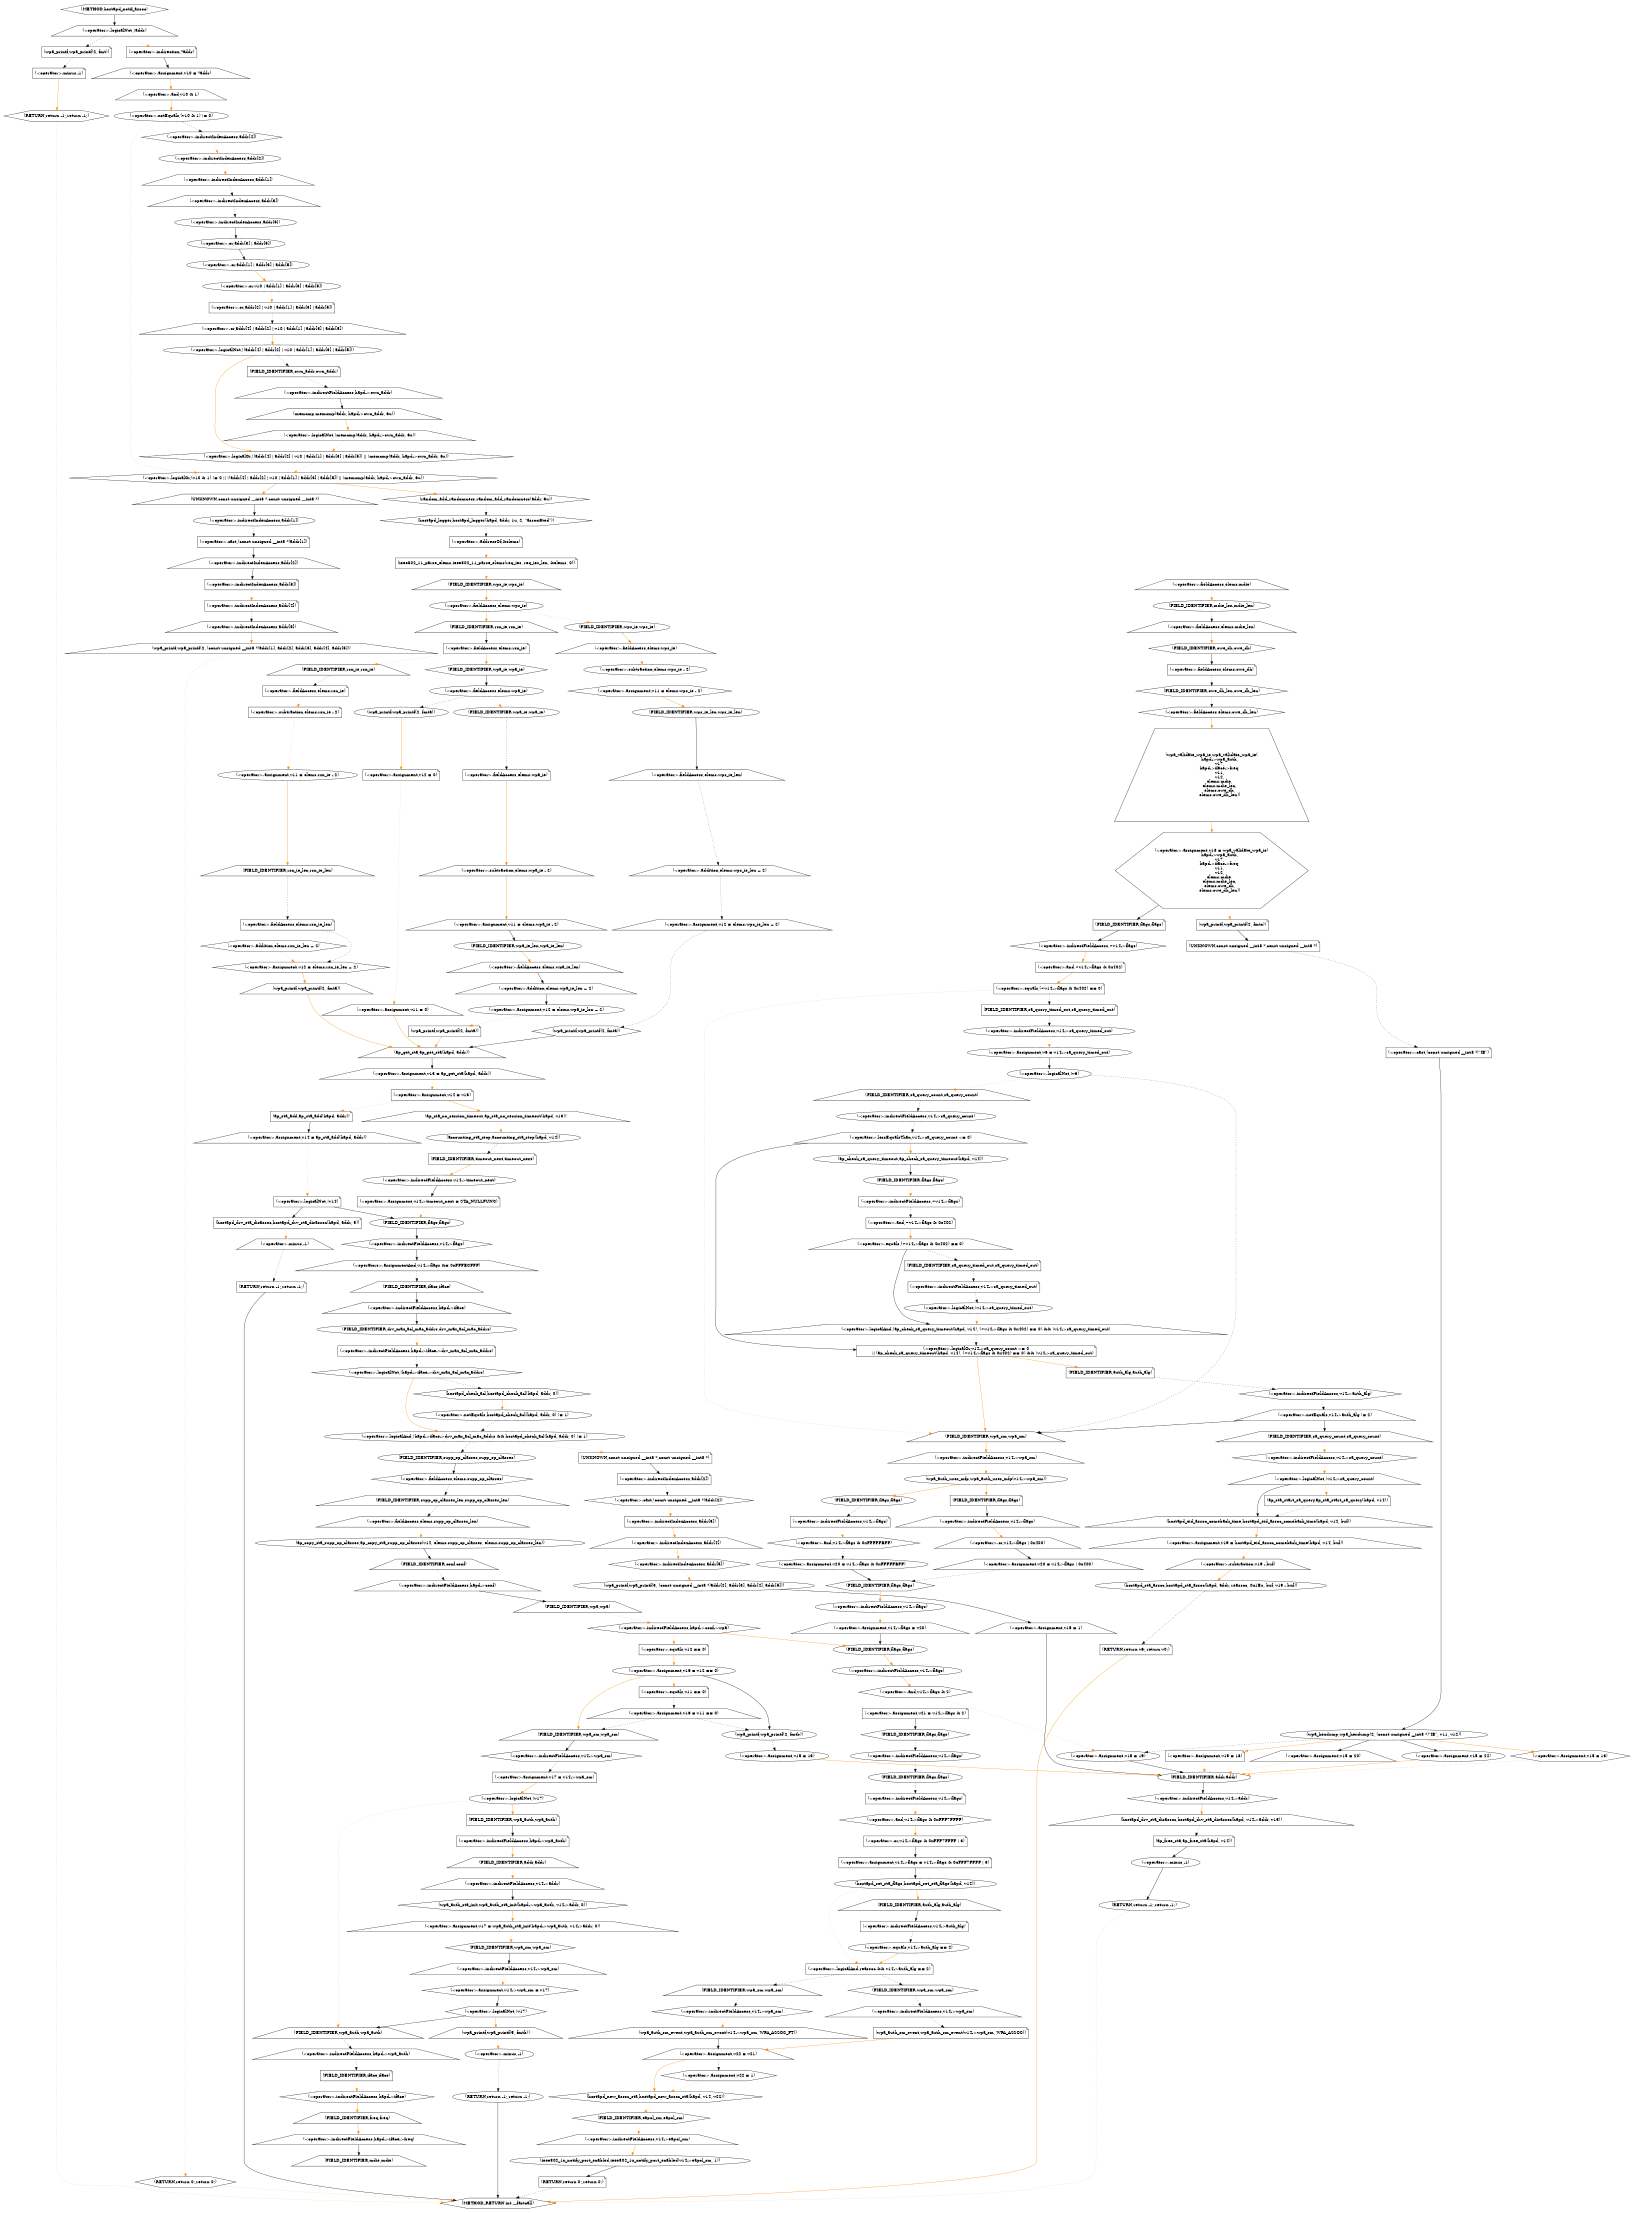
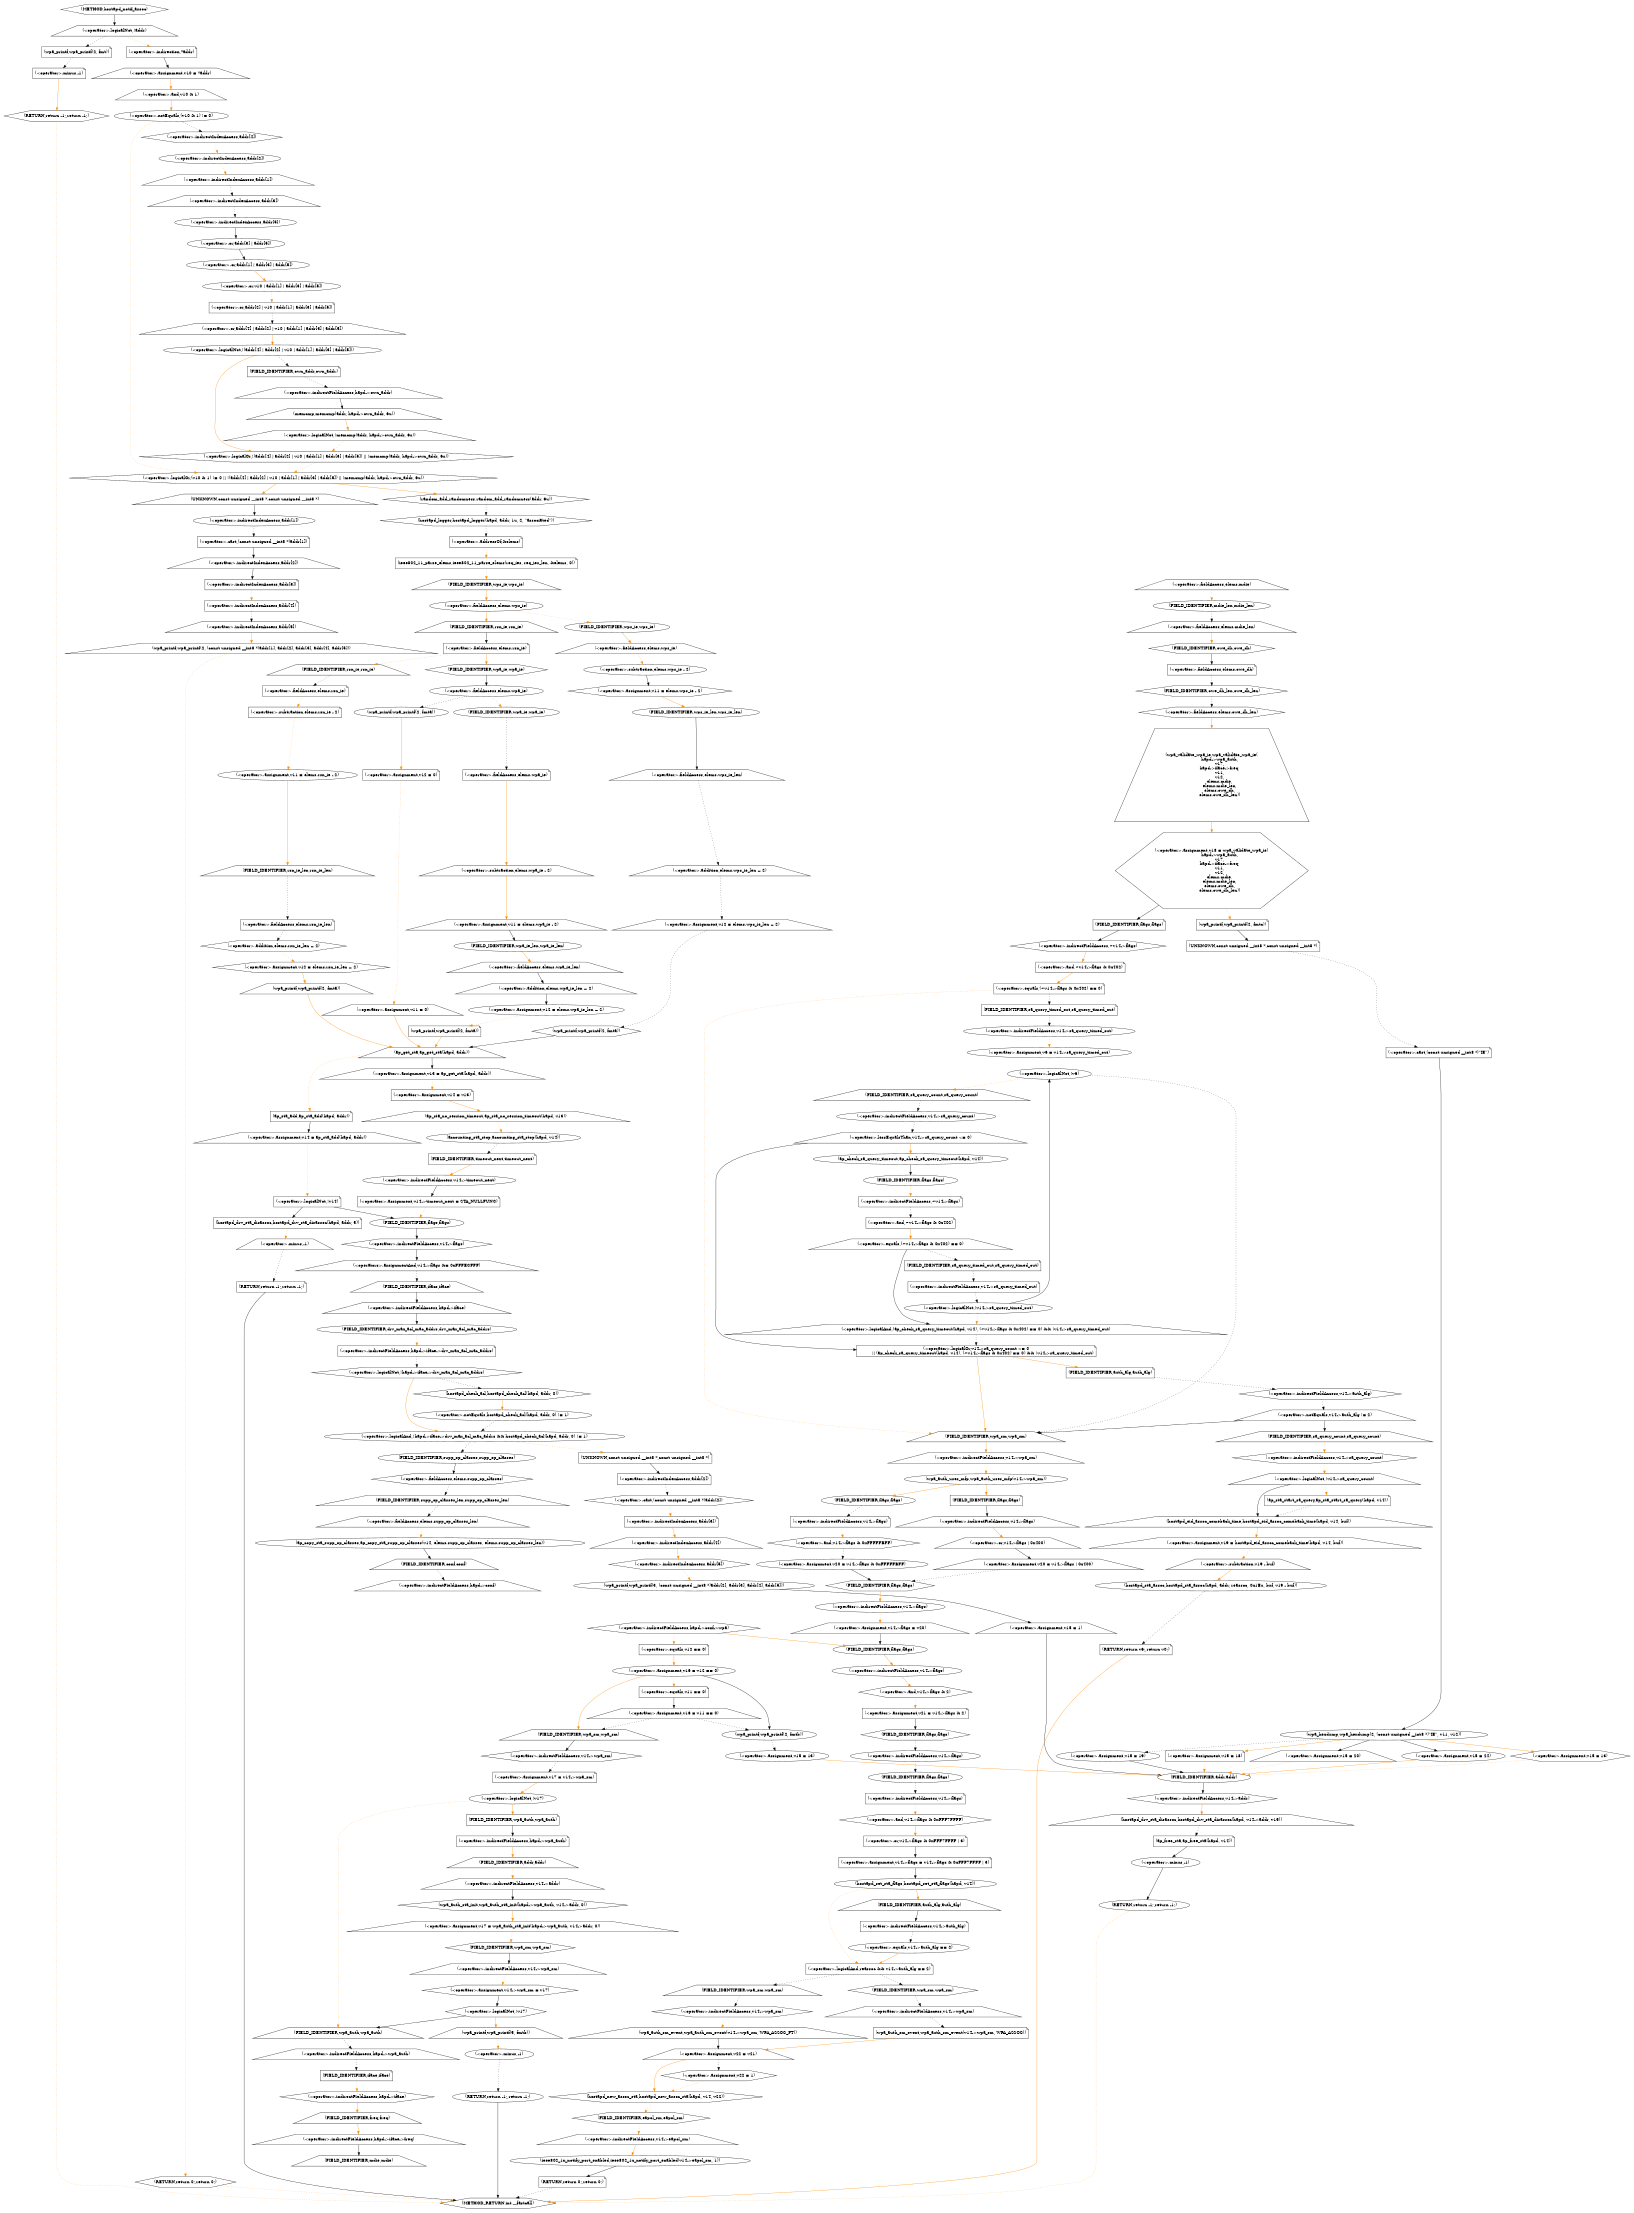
none -> (647, 679)
(350, 943) -> (281, 934)
(1049, 1062) -> (1049, 1206)
(373, 1106) -> (321, 1065)
(577, 1607) -> none
(674, 1701) -> (674, 1701)
(1014, 1722) -> (915, 1701)
